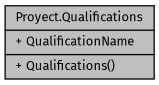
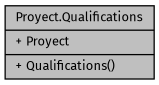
(75, 42) -> (43, 42)
